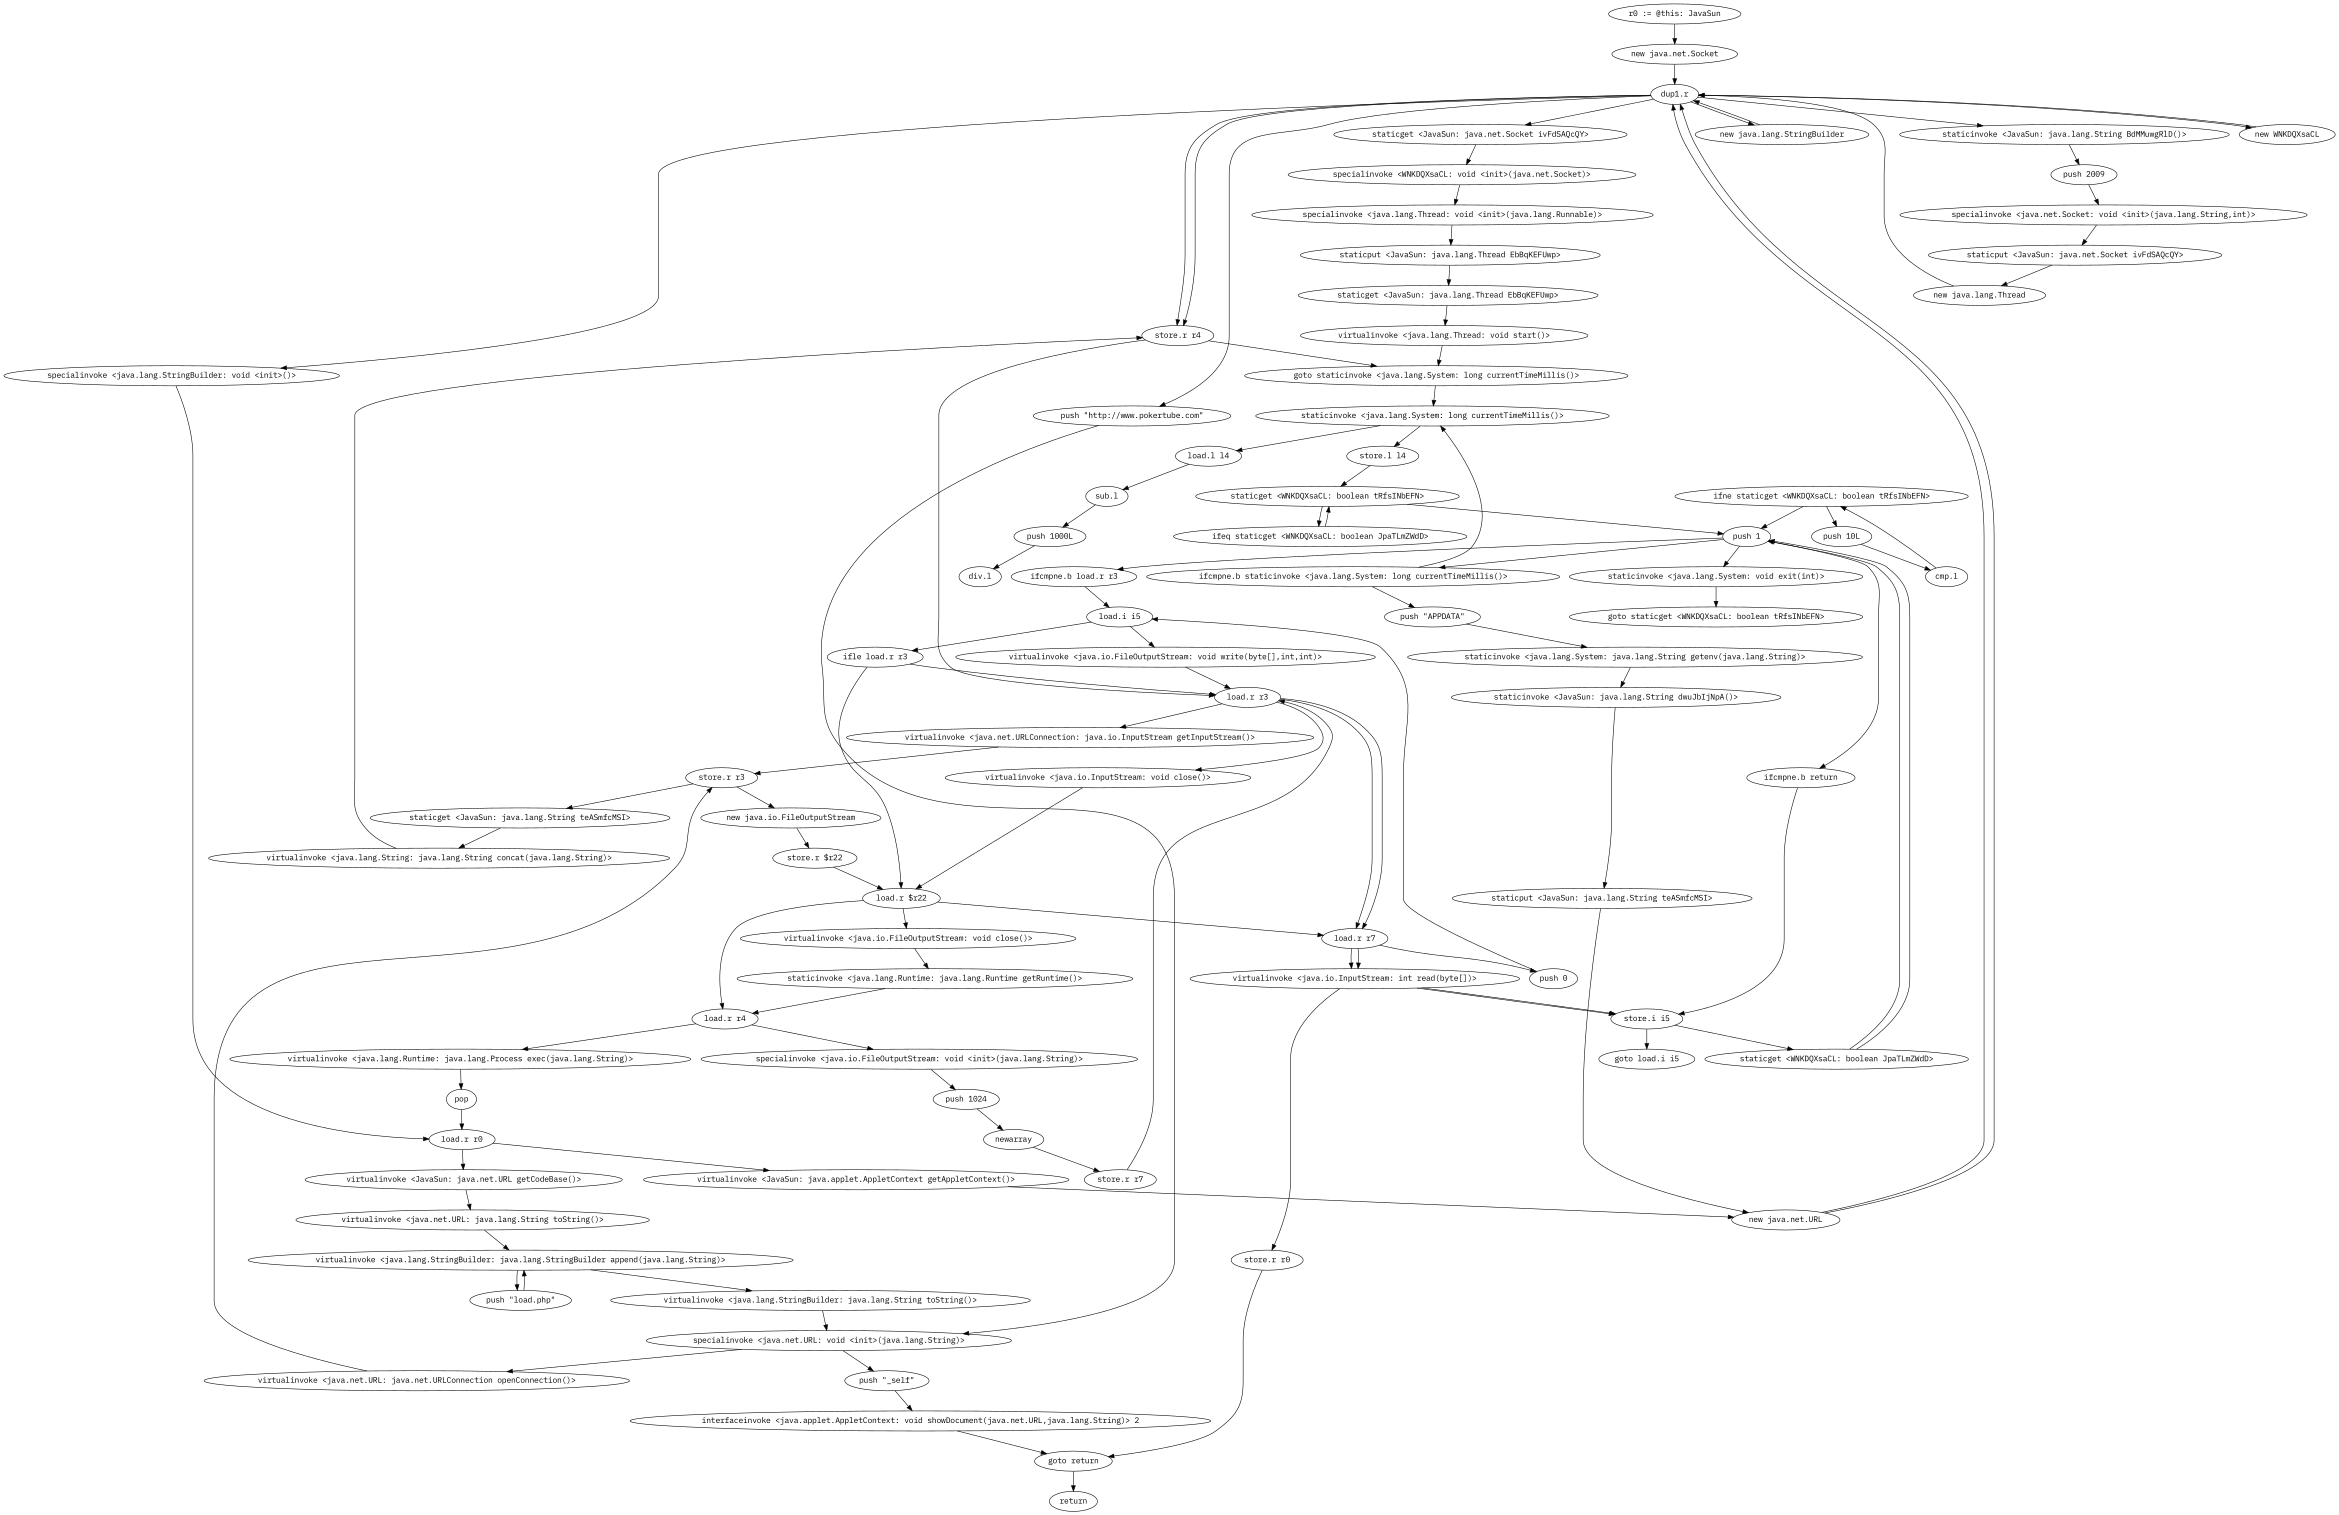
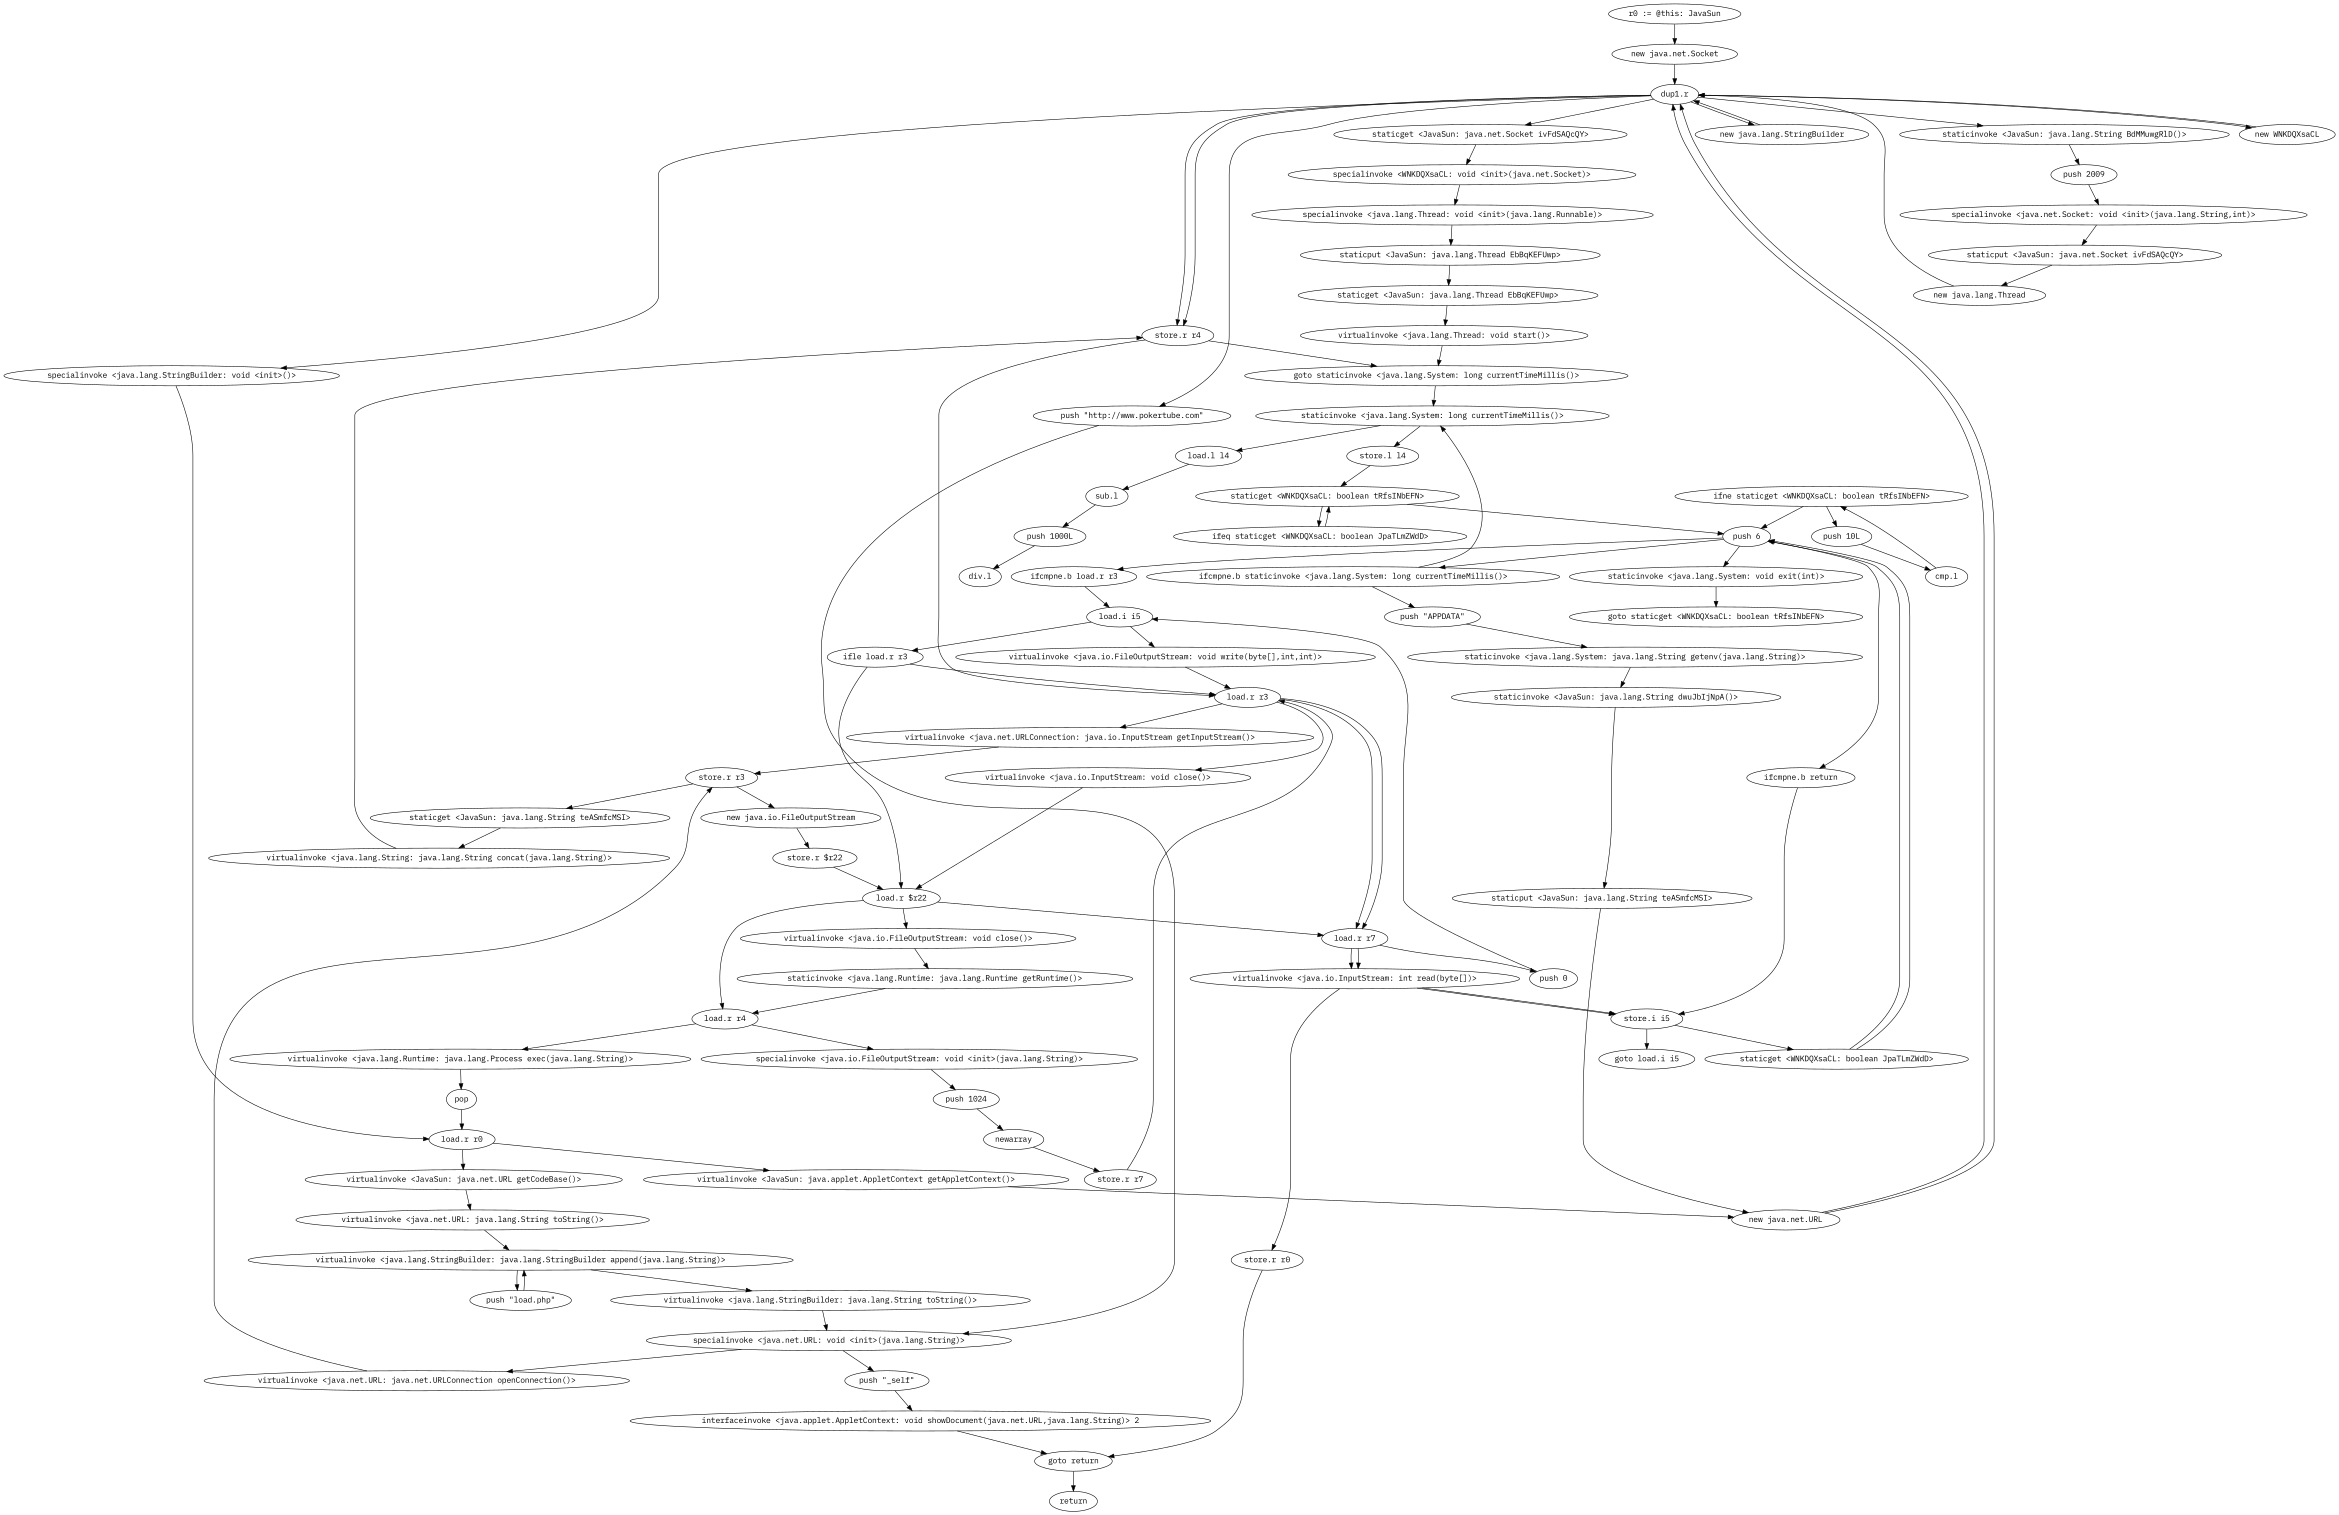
(1747, 537) -> (1747, 537)
